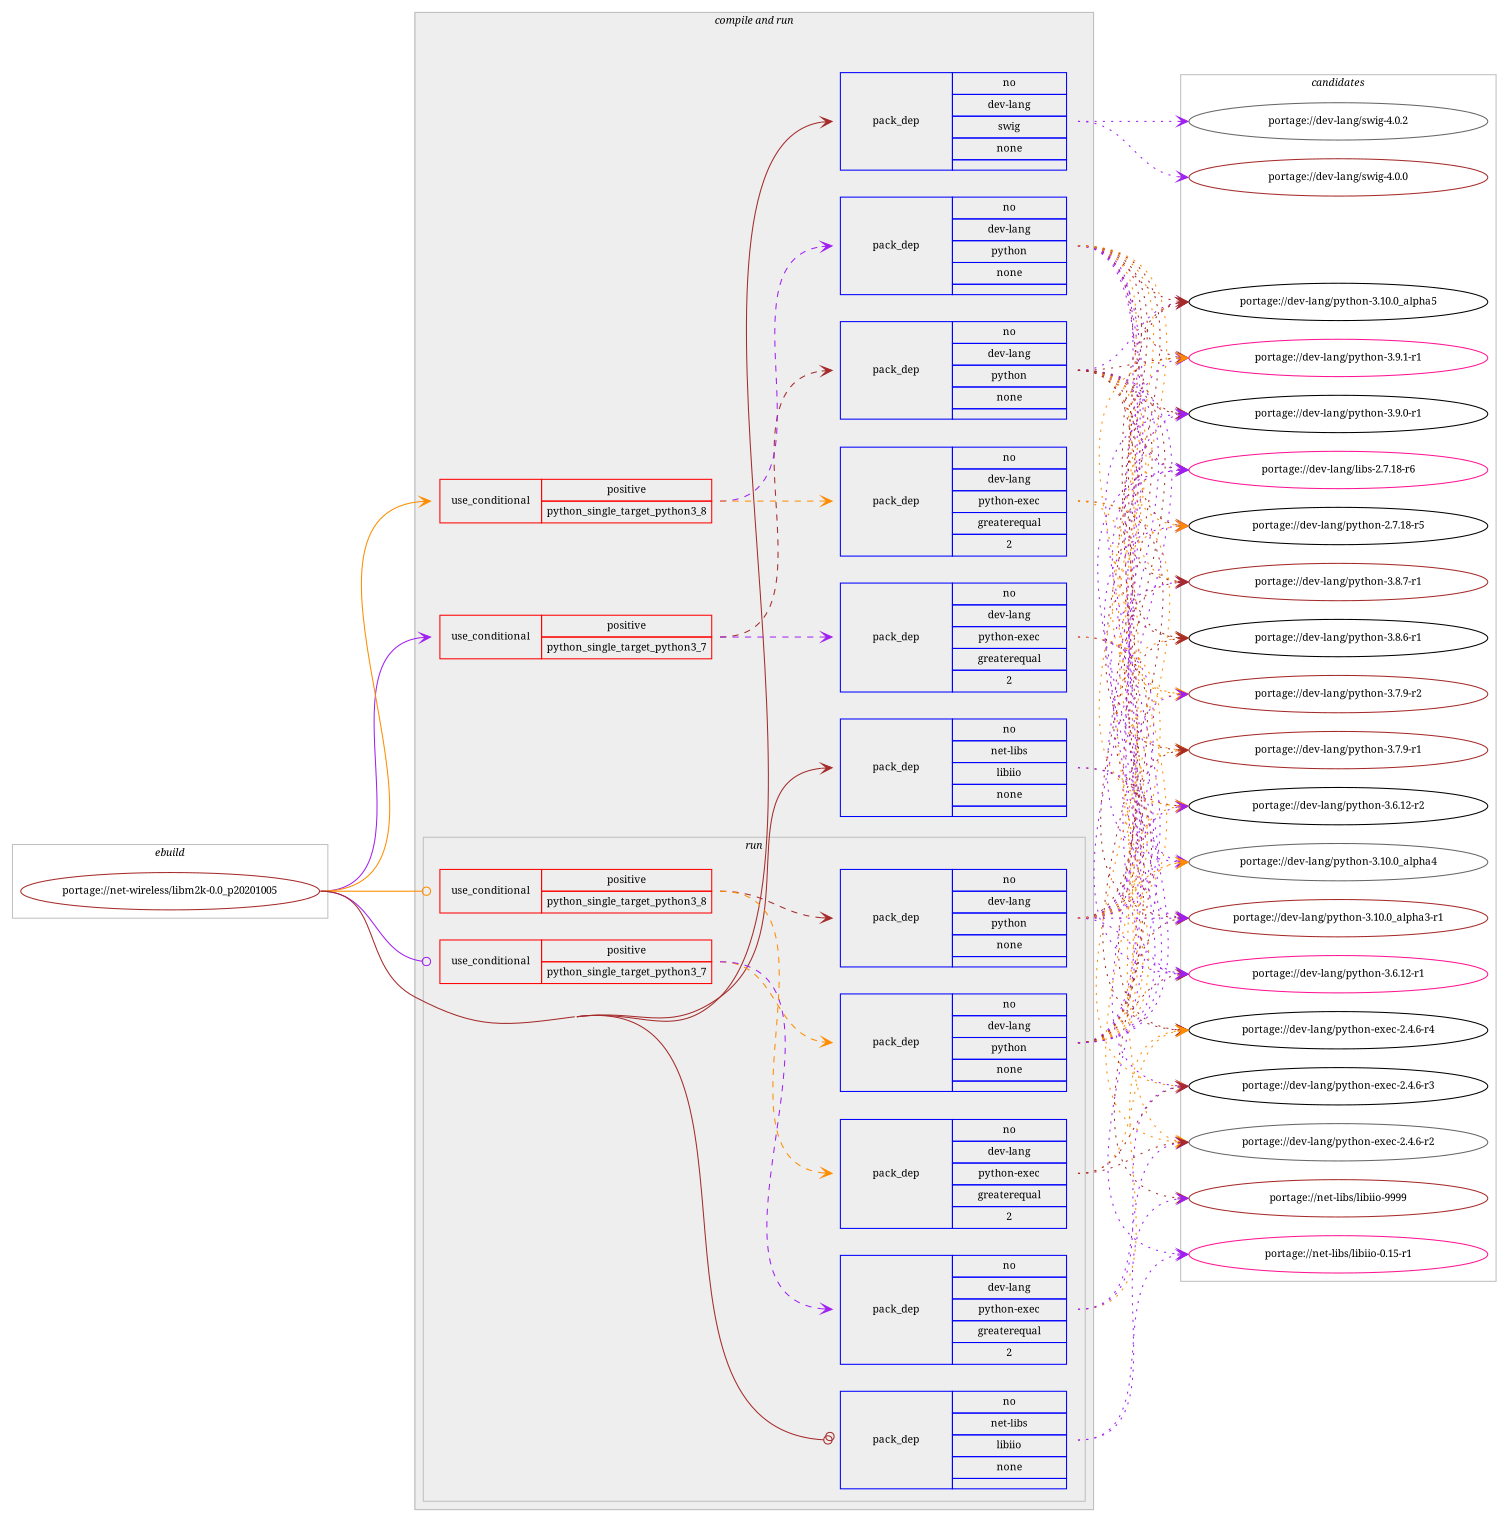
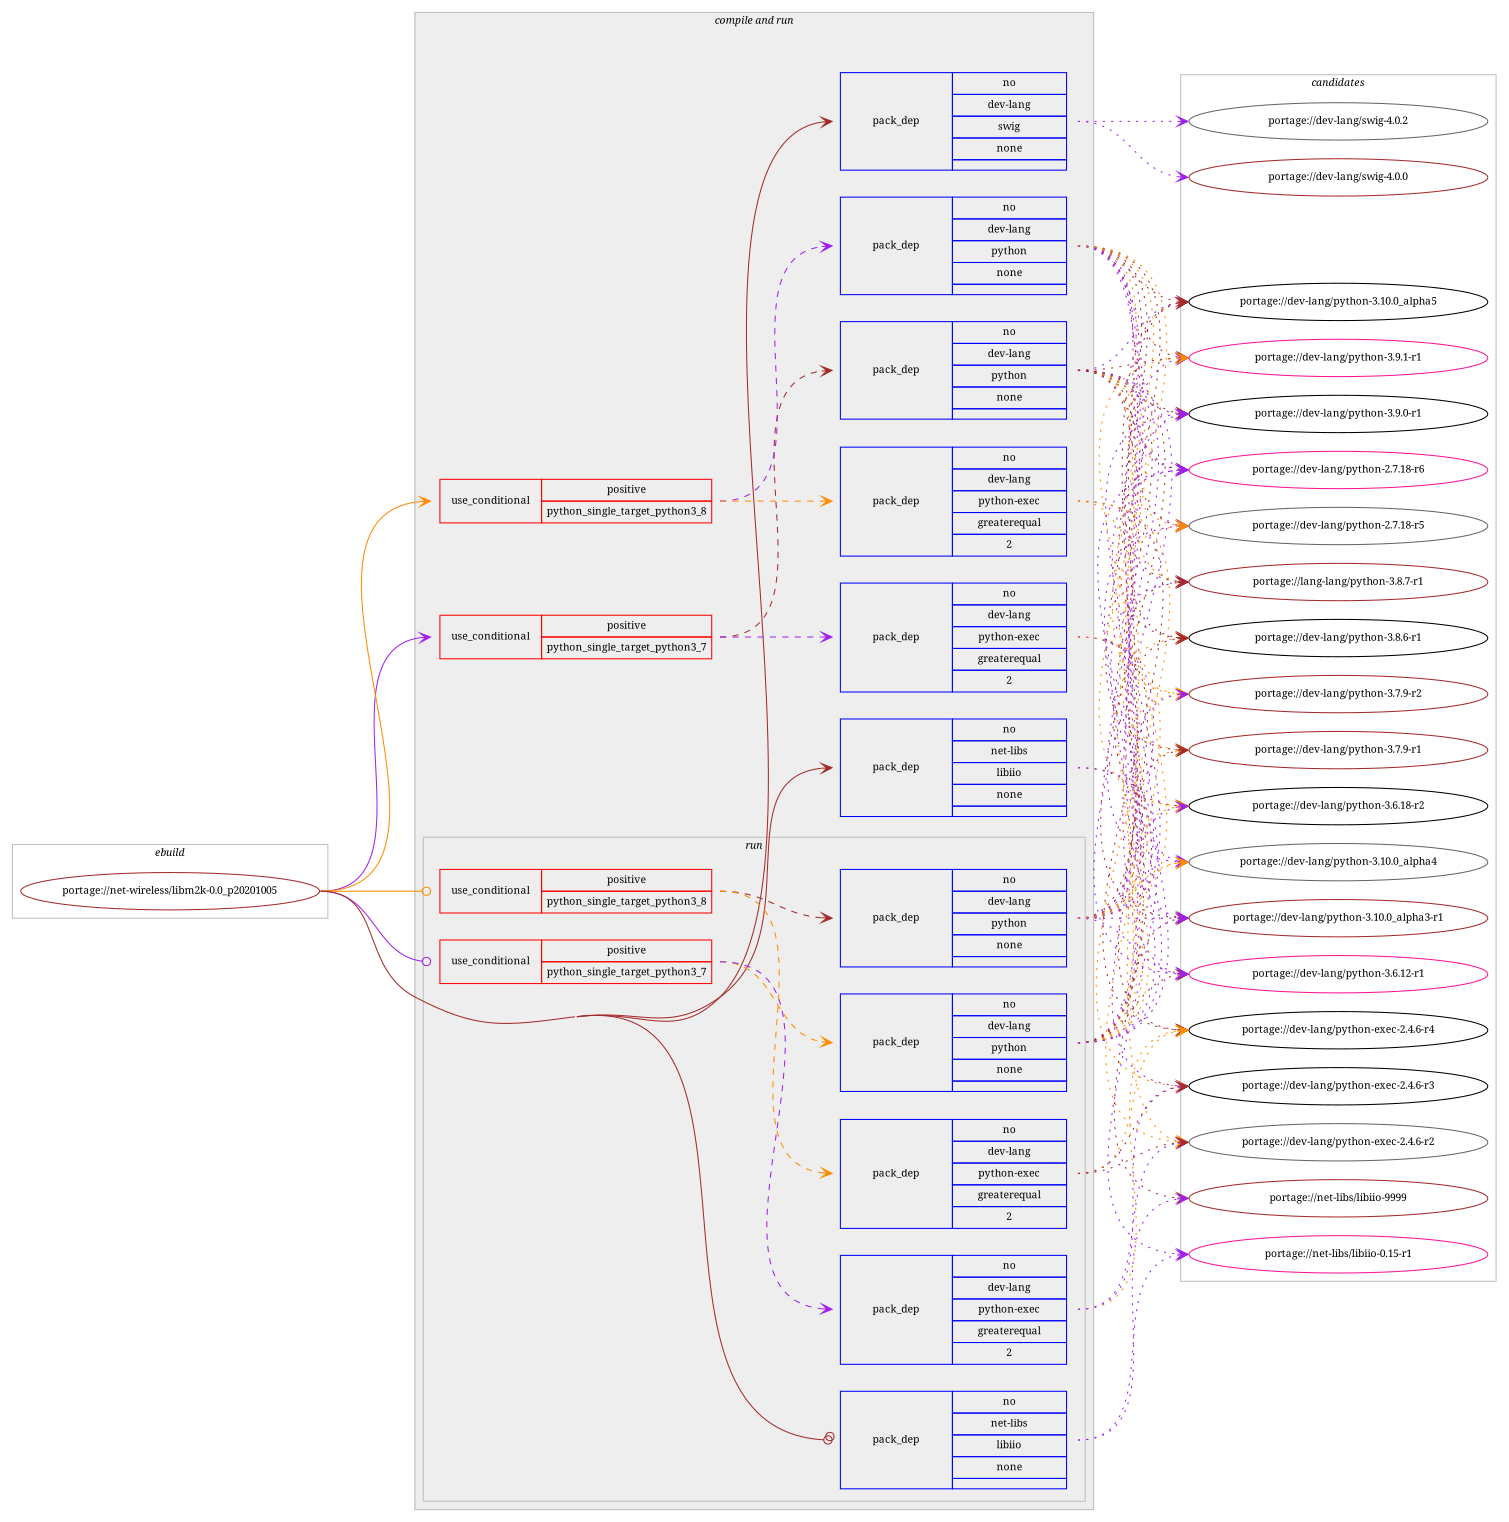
(1338, 470) -> (1338, 470)
(1338, 526) -> (1338, 526)
(1338, 582) -> (1338, 582)
(1338, 806) -> (1338, 806)
